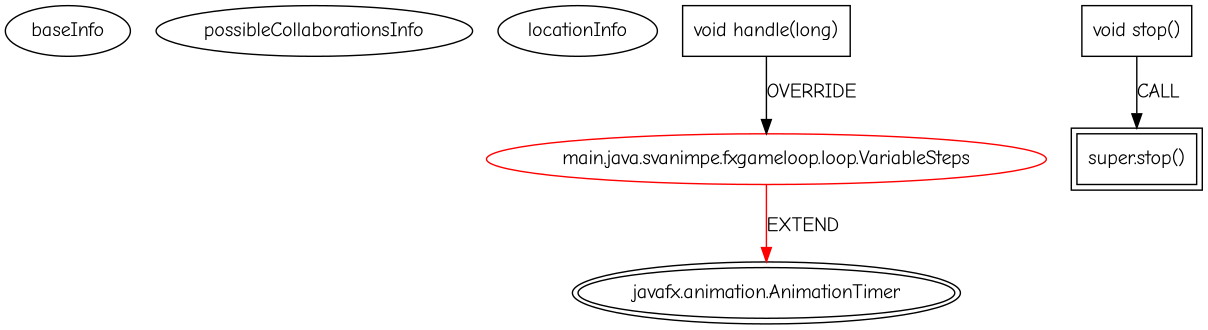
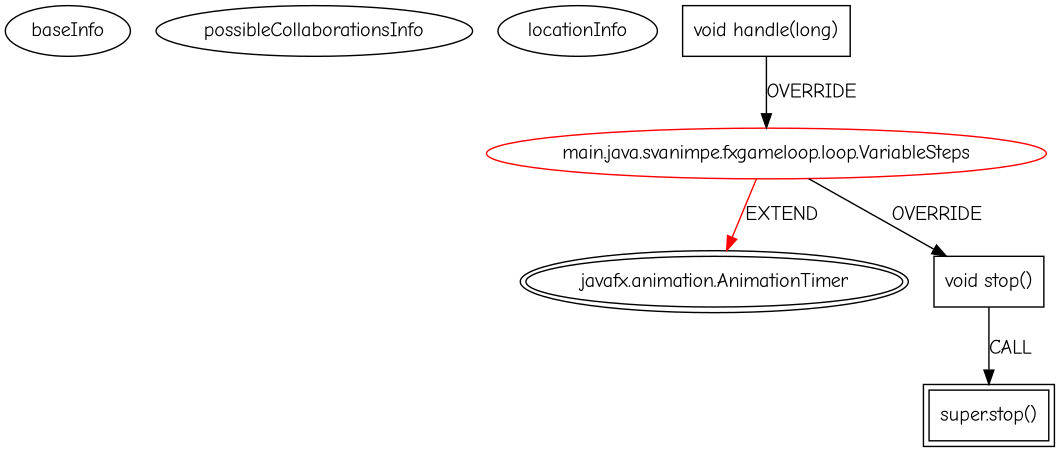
none -> (871, 214)
